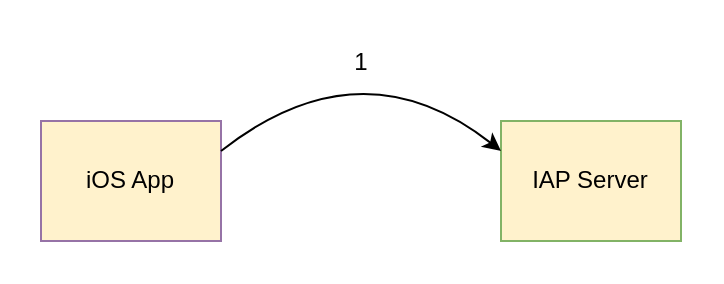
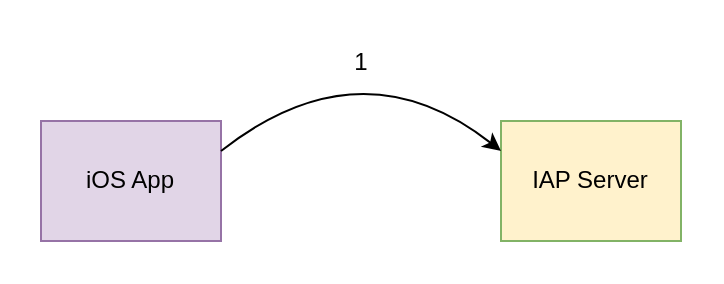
(131, 181) -> (131, 181)
